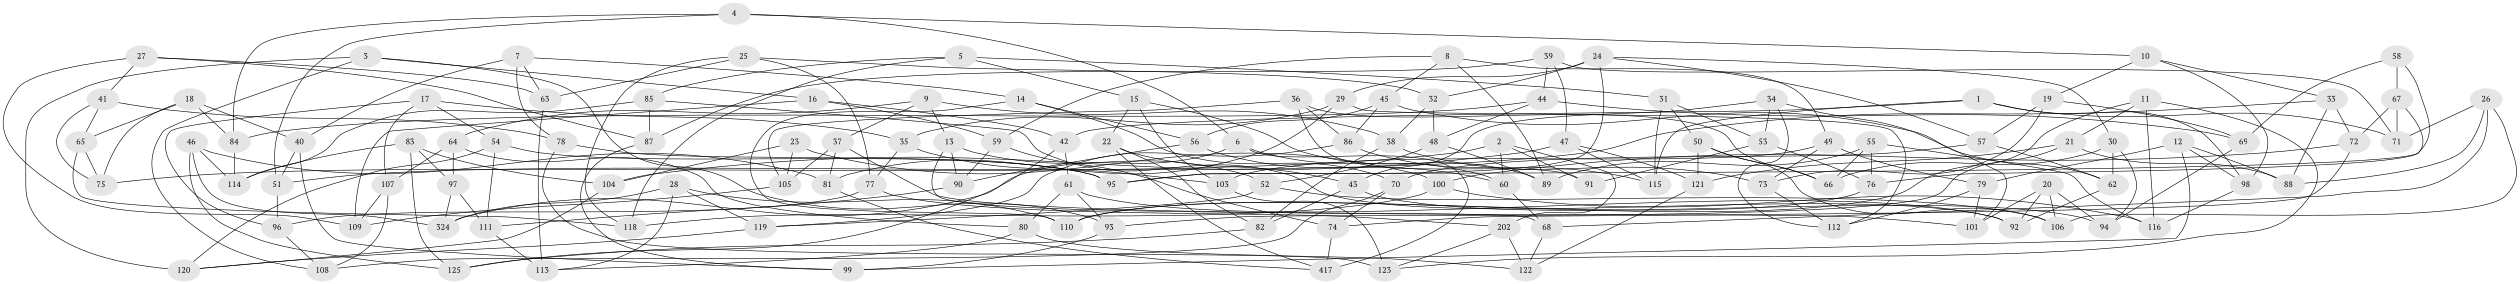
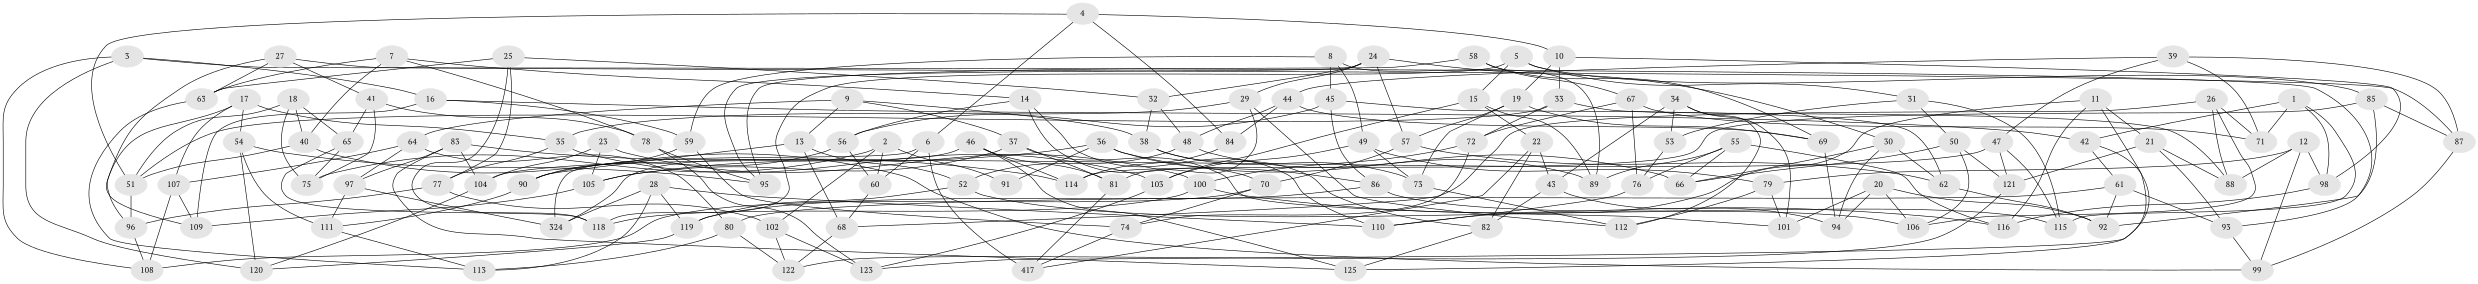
(210, 119) -> (190, 124)
(1677, 163) -> none
(1504, 228) -> (772, 228)
